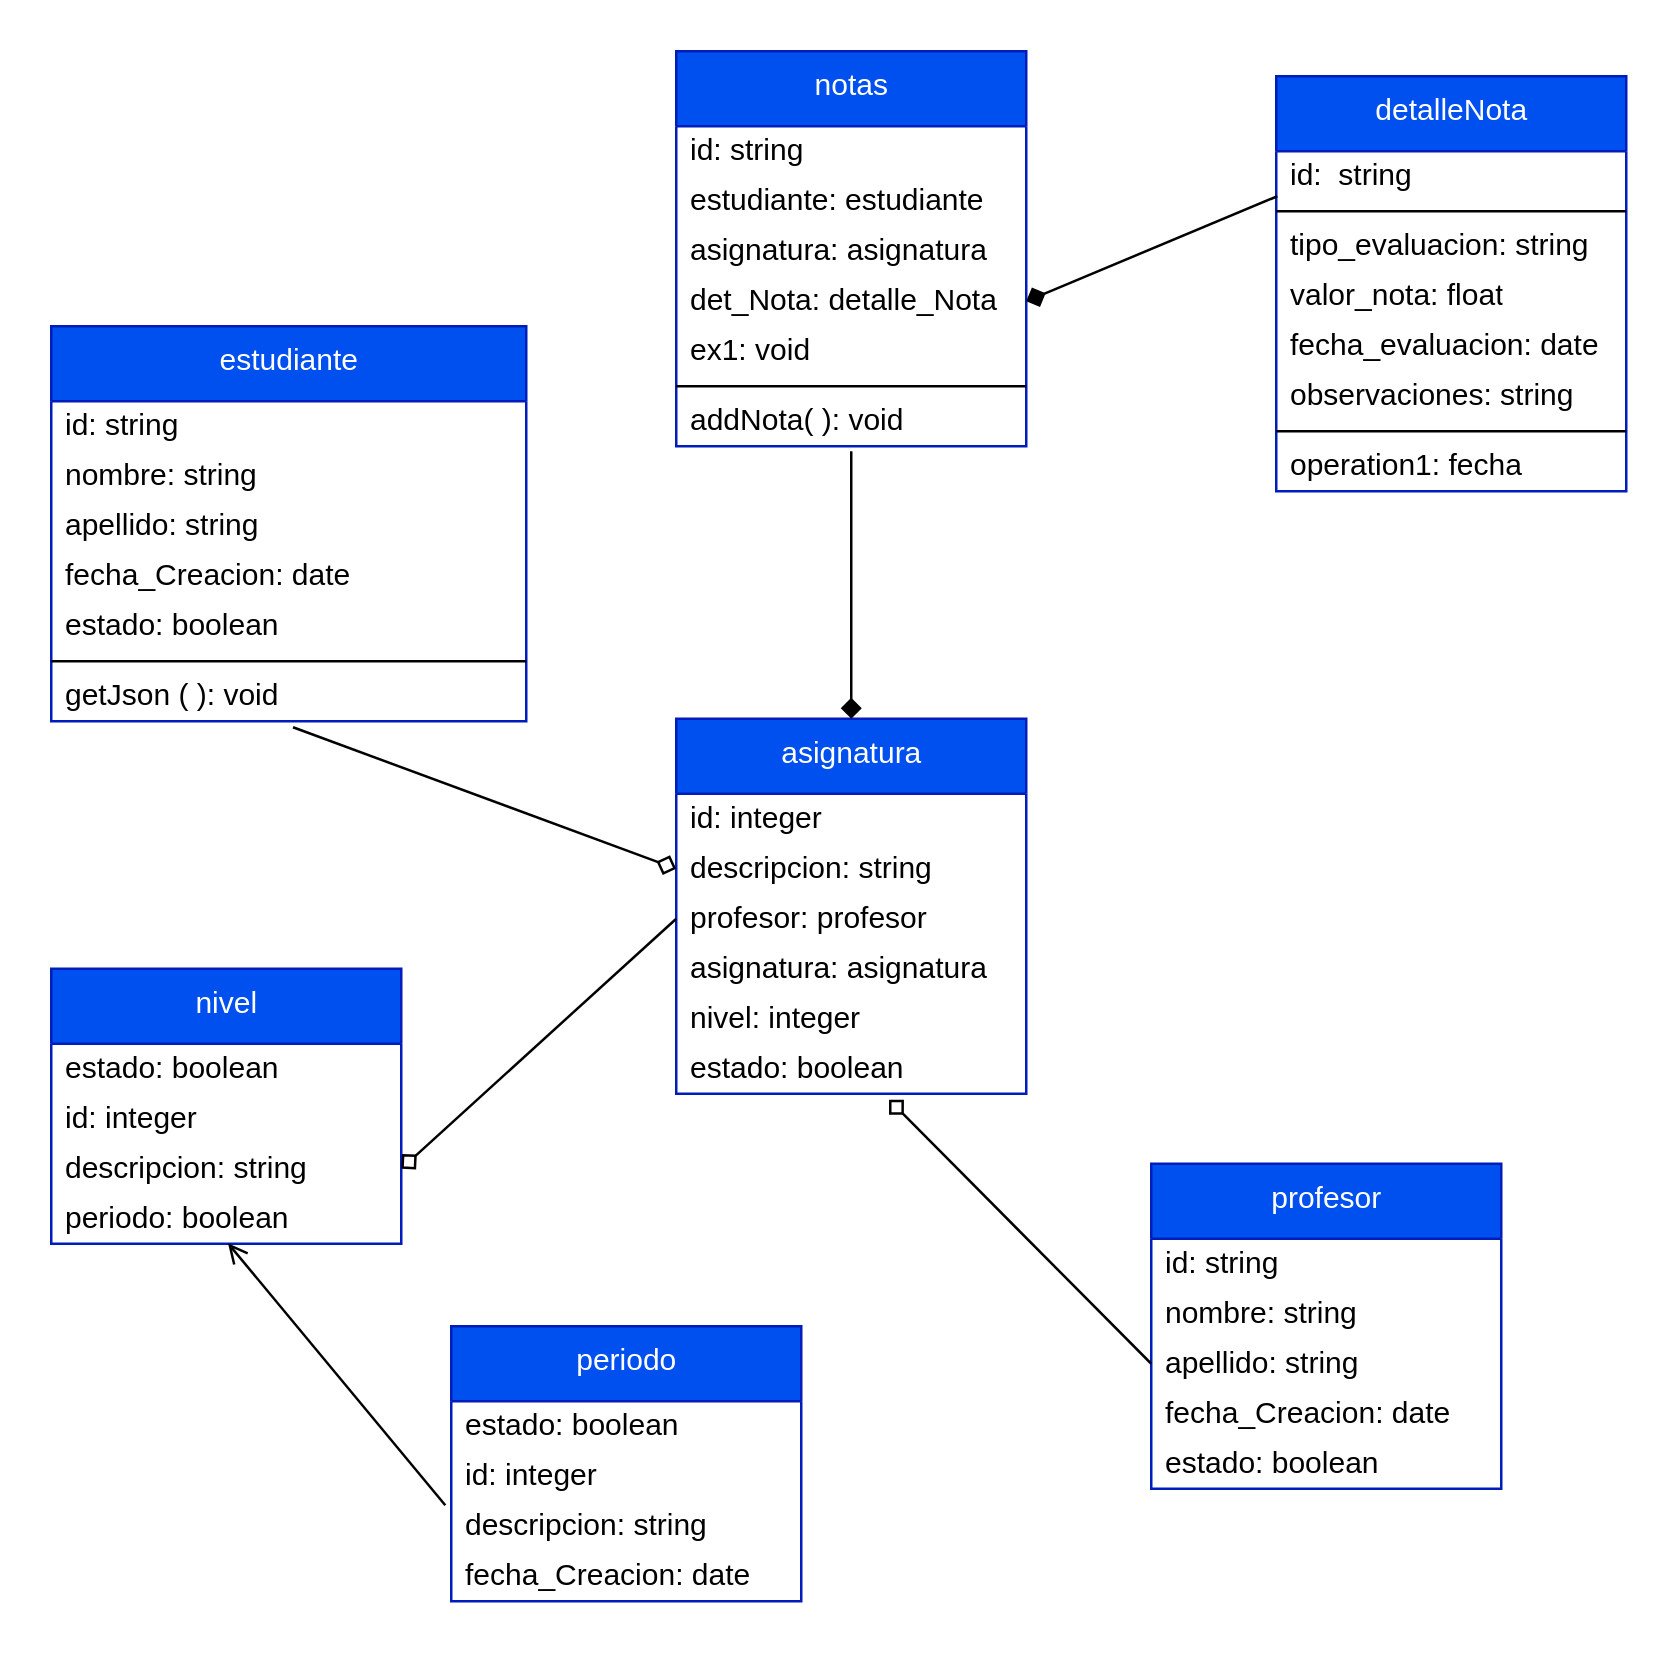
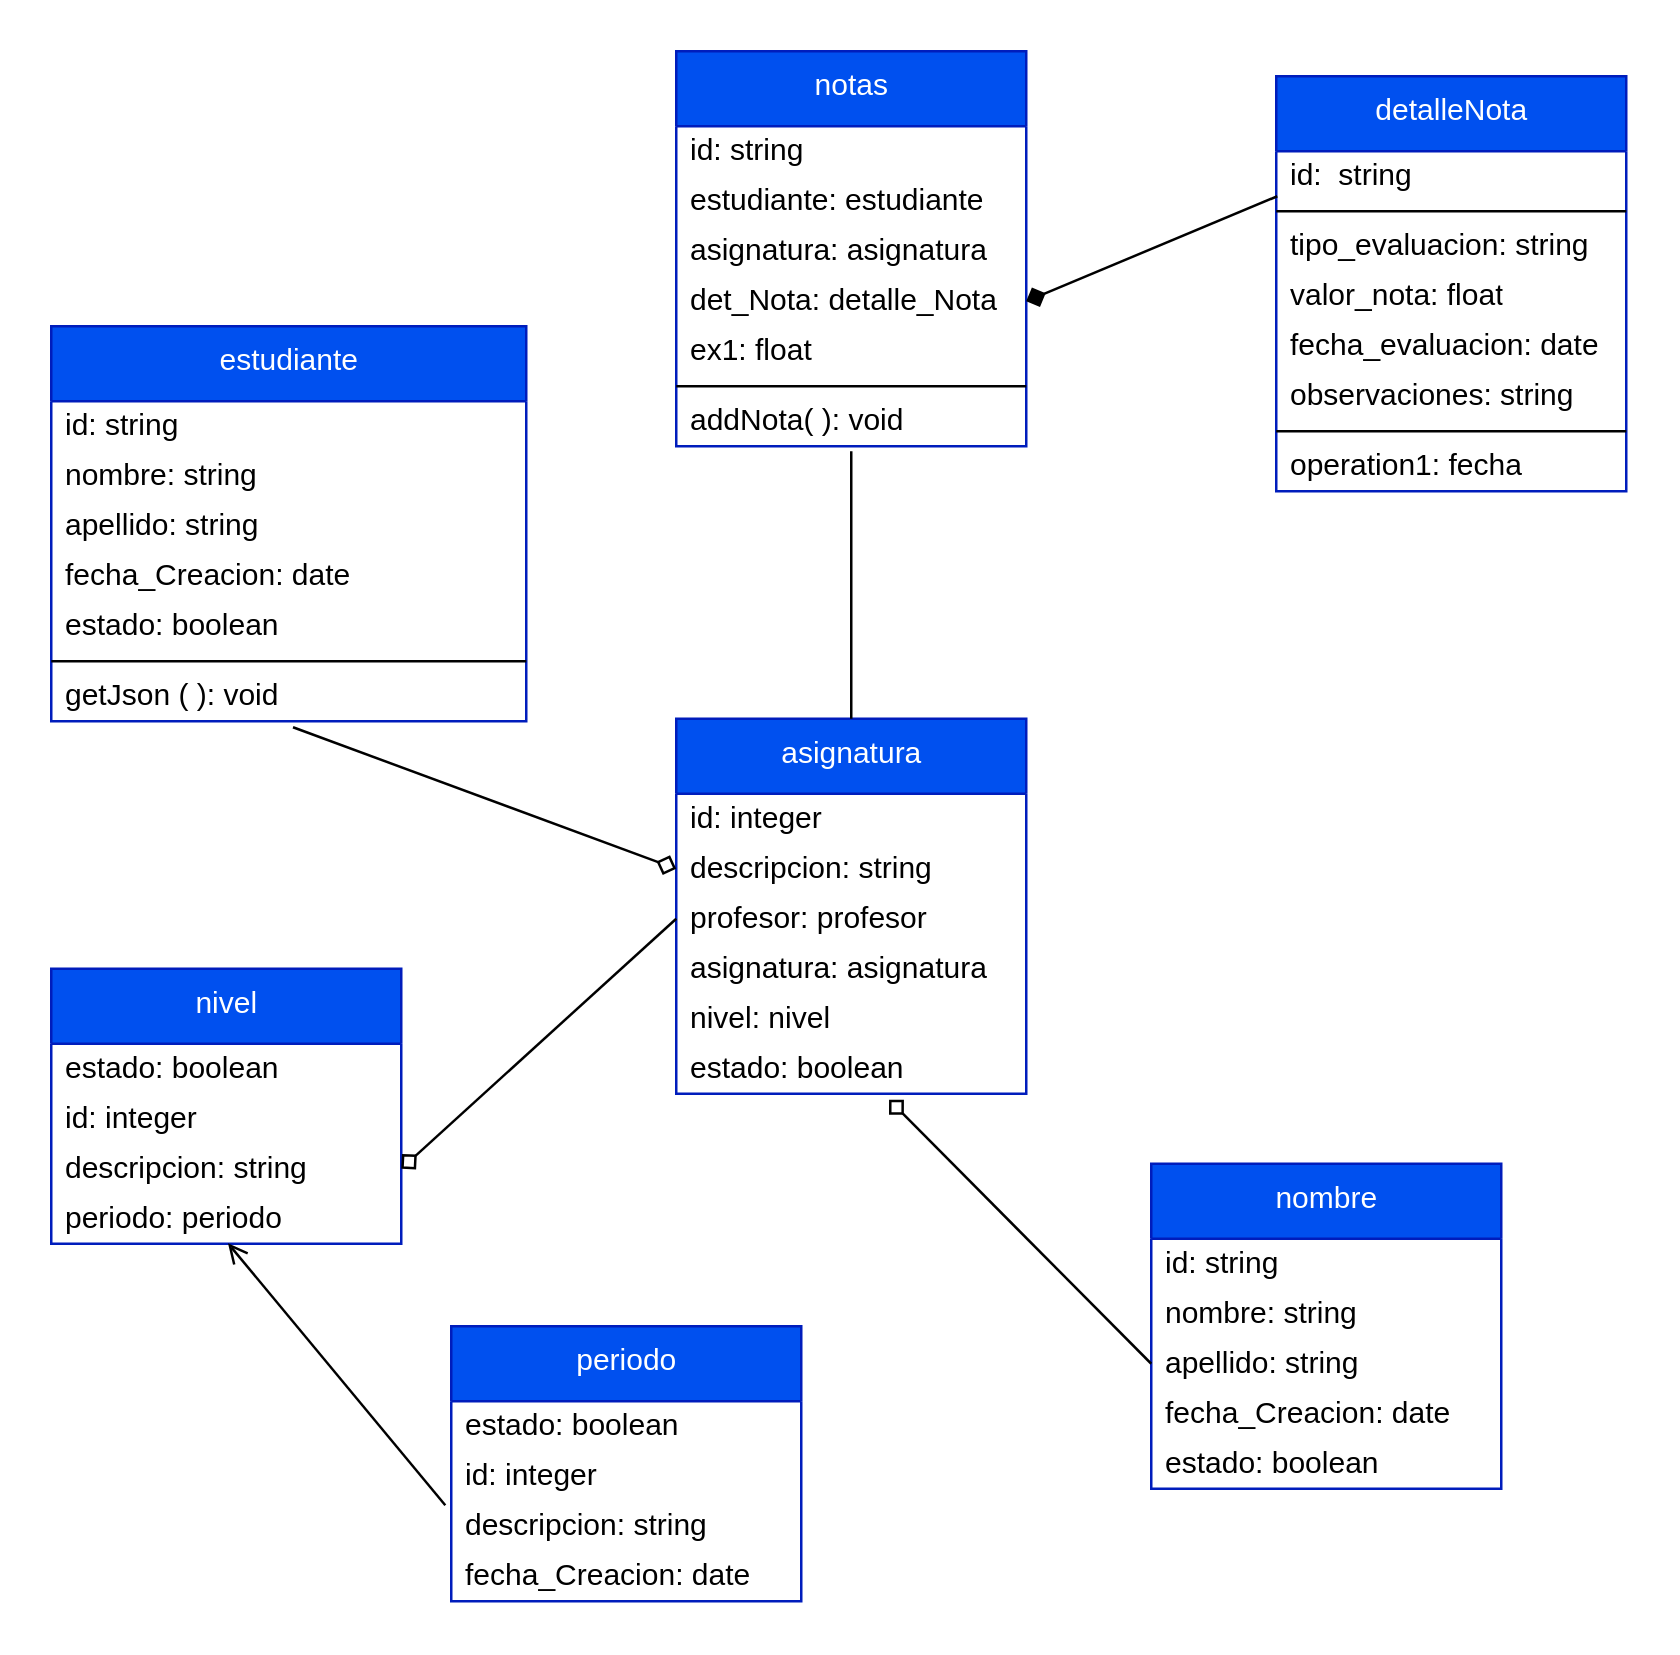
(755, 351) -> (764, 351)
(851, 698) -> (851, 707)
(789, 1019) -> (769, 1019)
(1328, 1199) -> (1328, 1199)
(185, 1219) -> (185, 1219)
